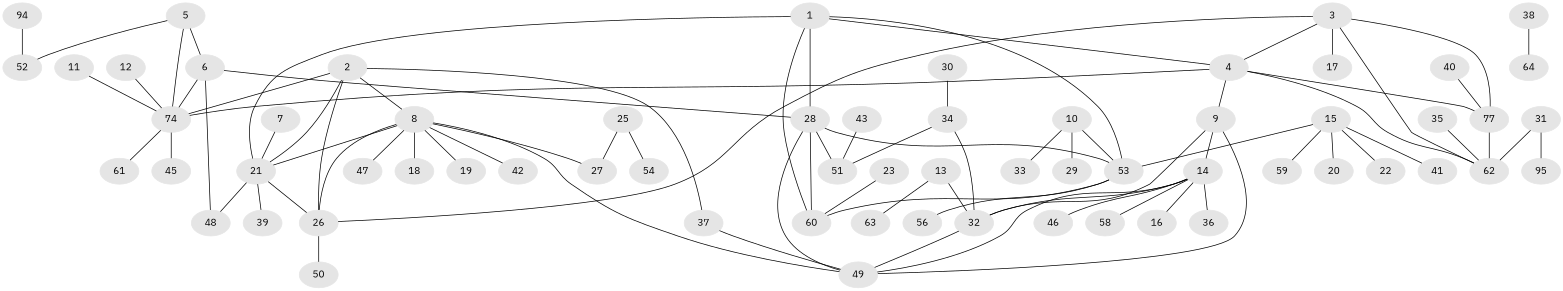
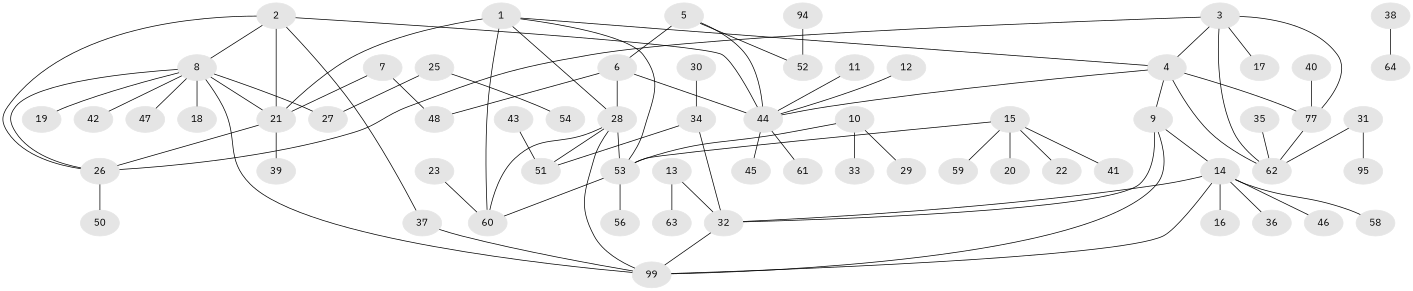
(171, 119) -> (763, 119)
(233, 197) -> (408, 93)
(858, 275) -> (652, 275)
